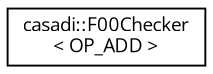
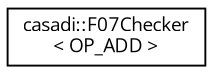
(106, 37) -> (106, 37)
